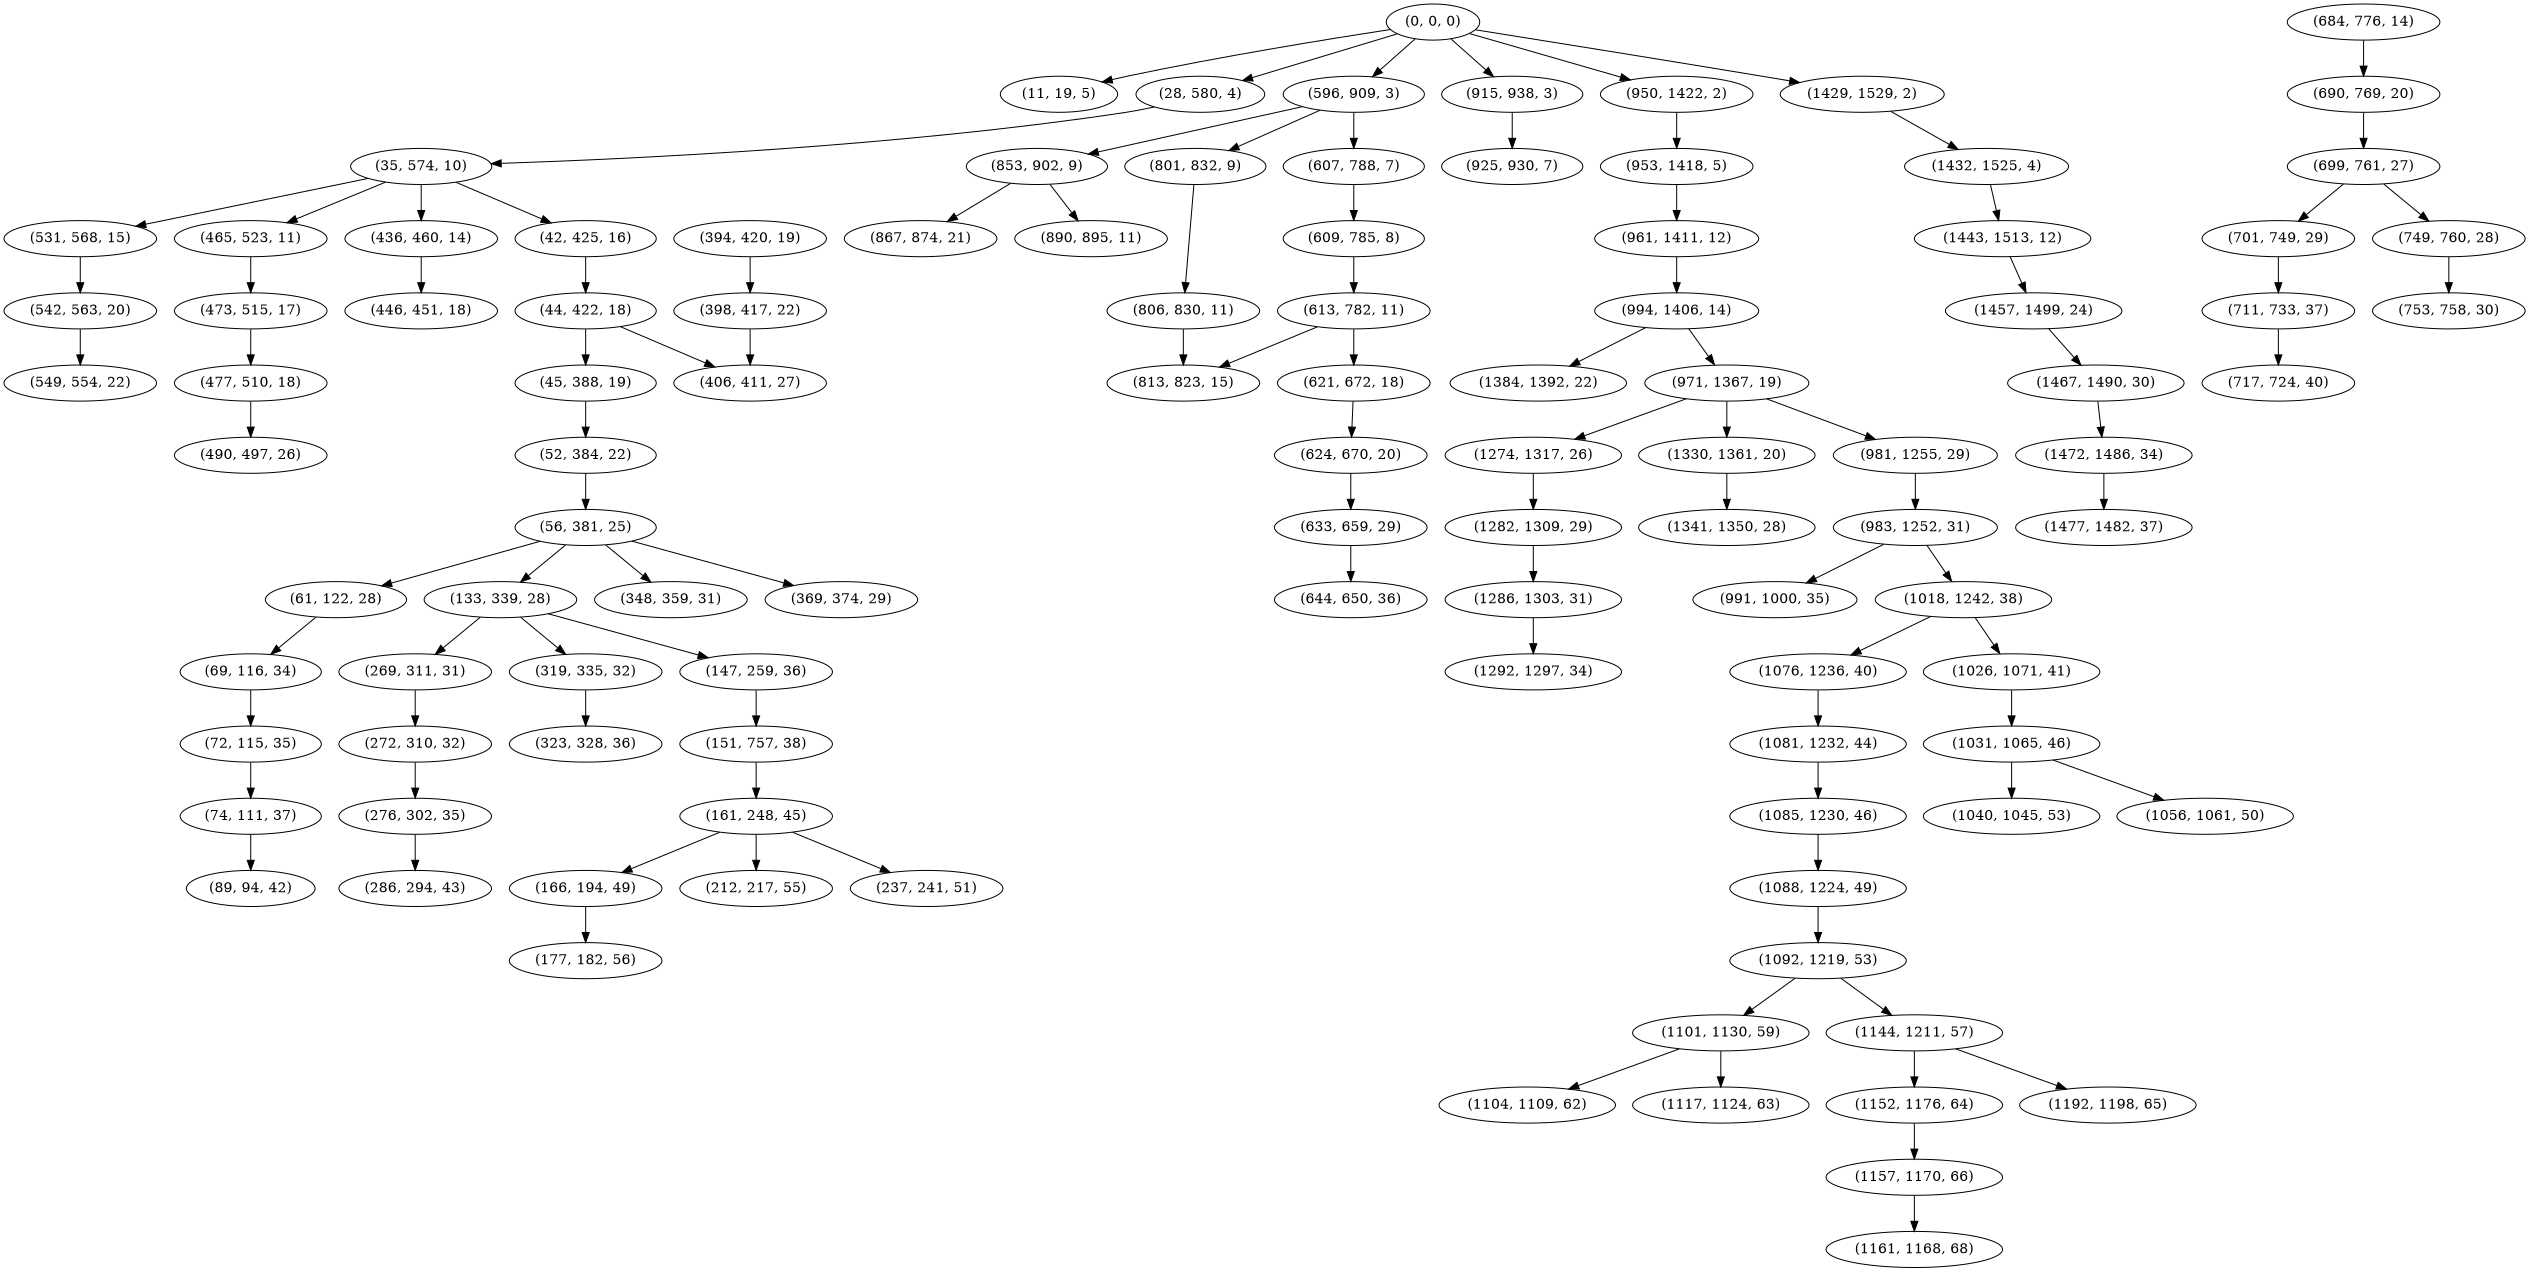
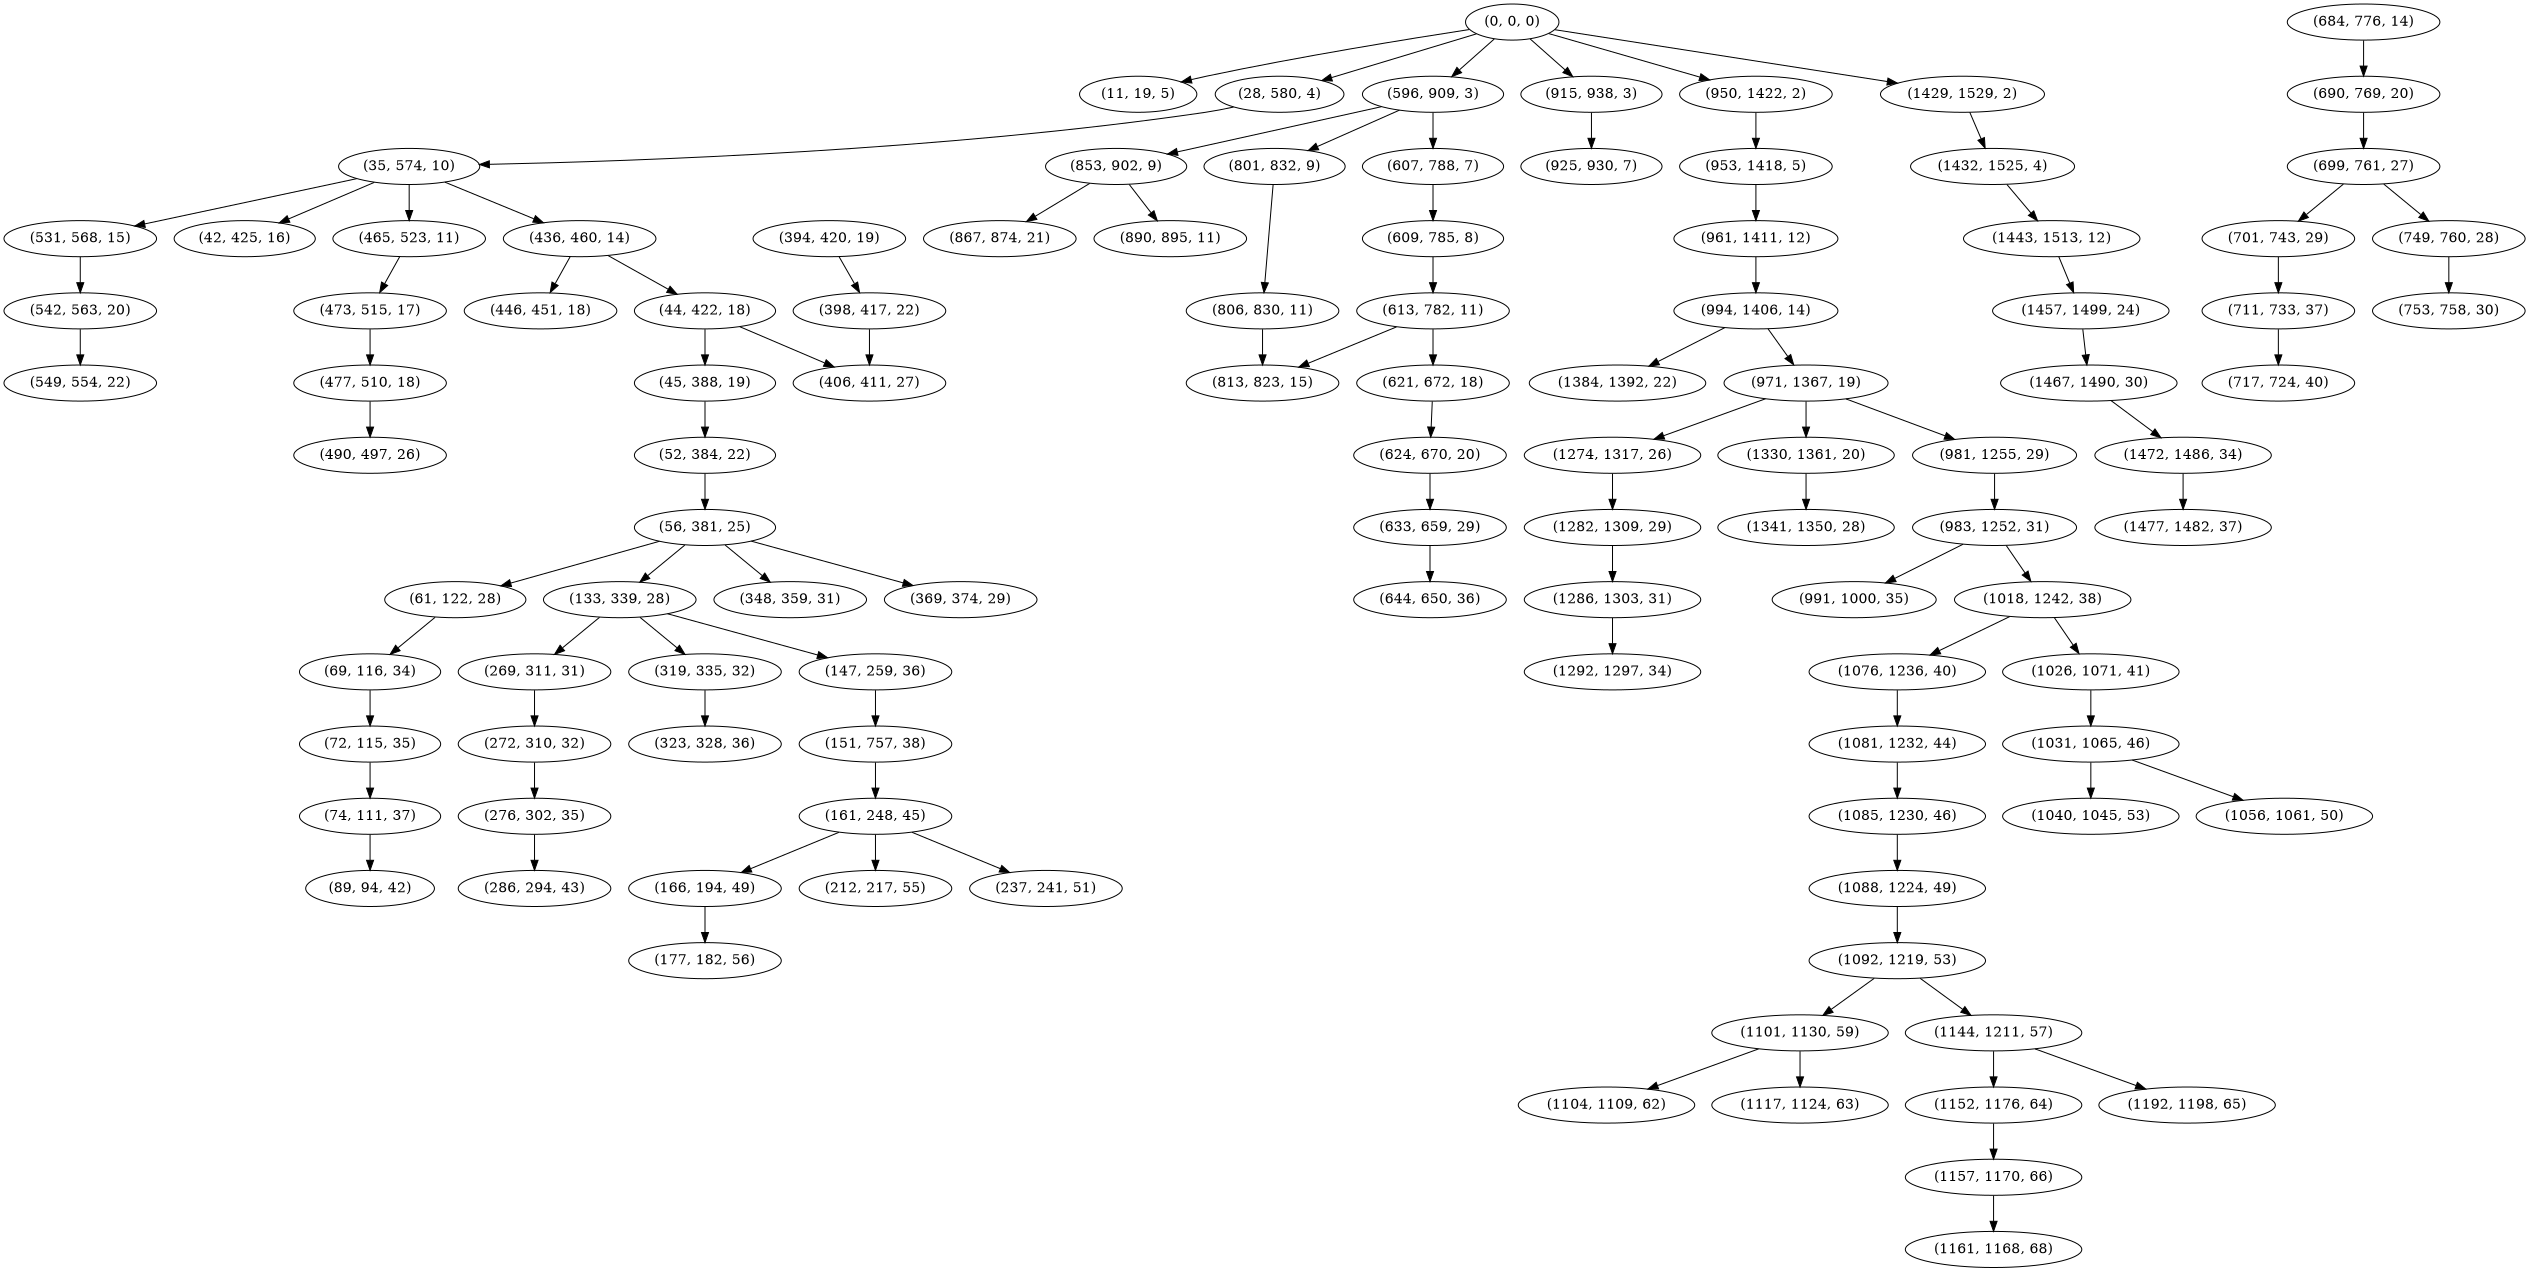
(2278, 239) -> (2278, 239)
(586, 270) -> (638, 272)
